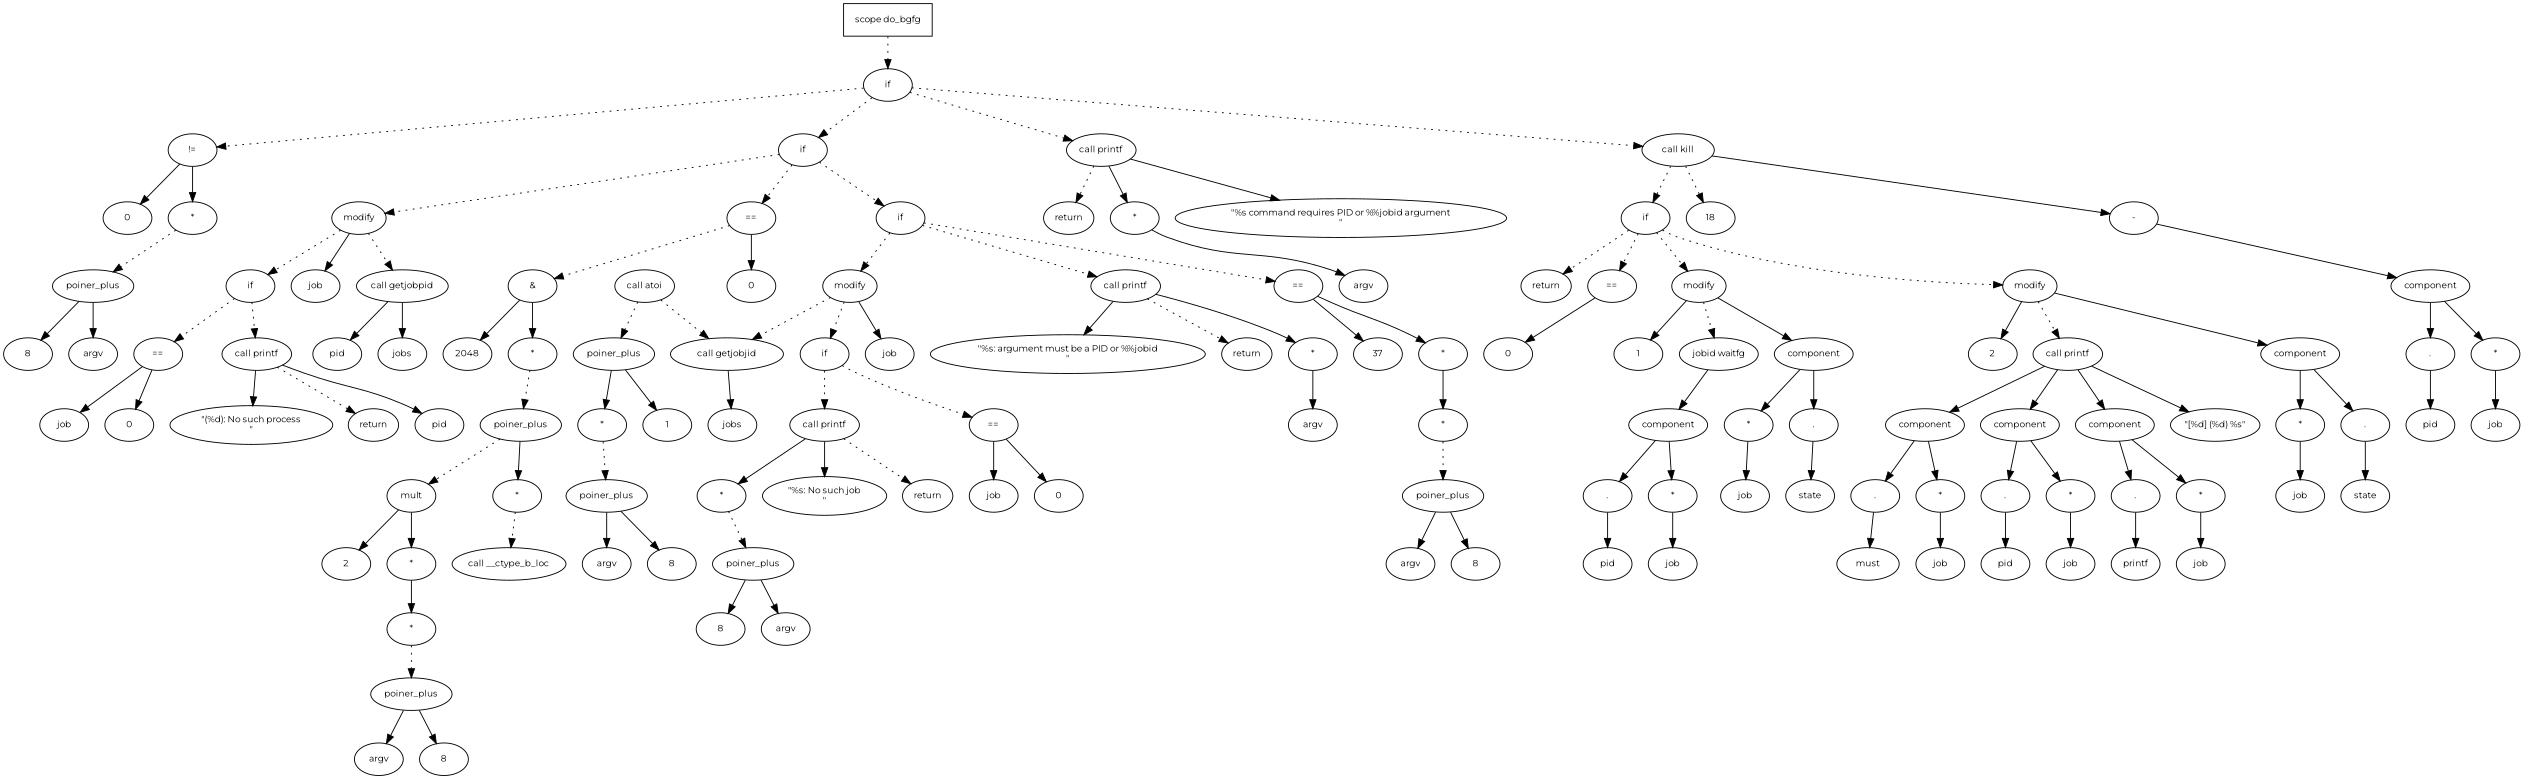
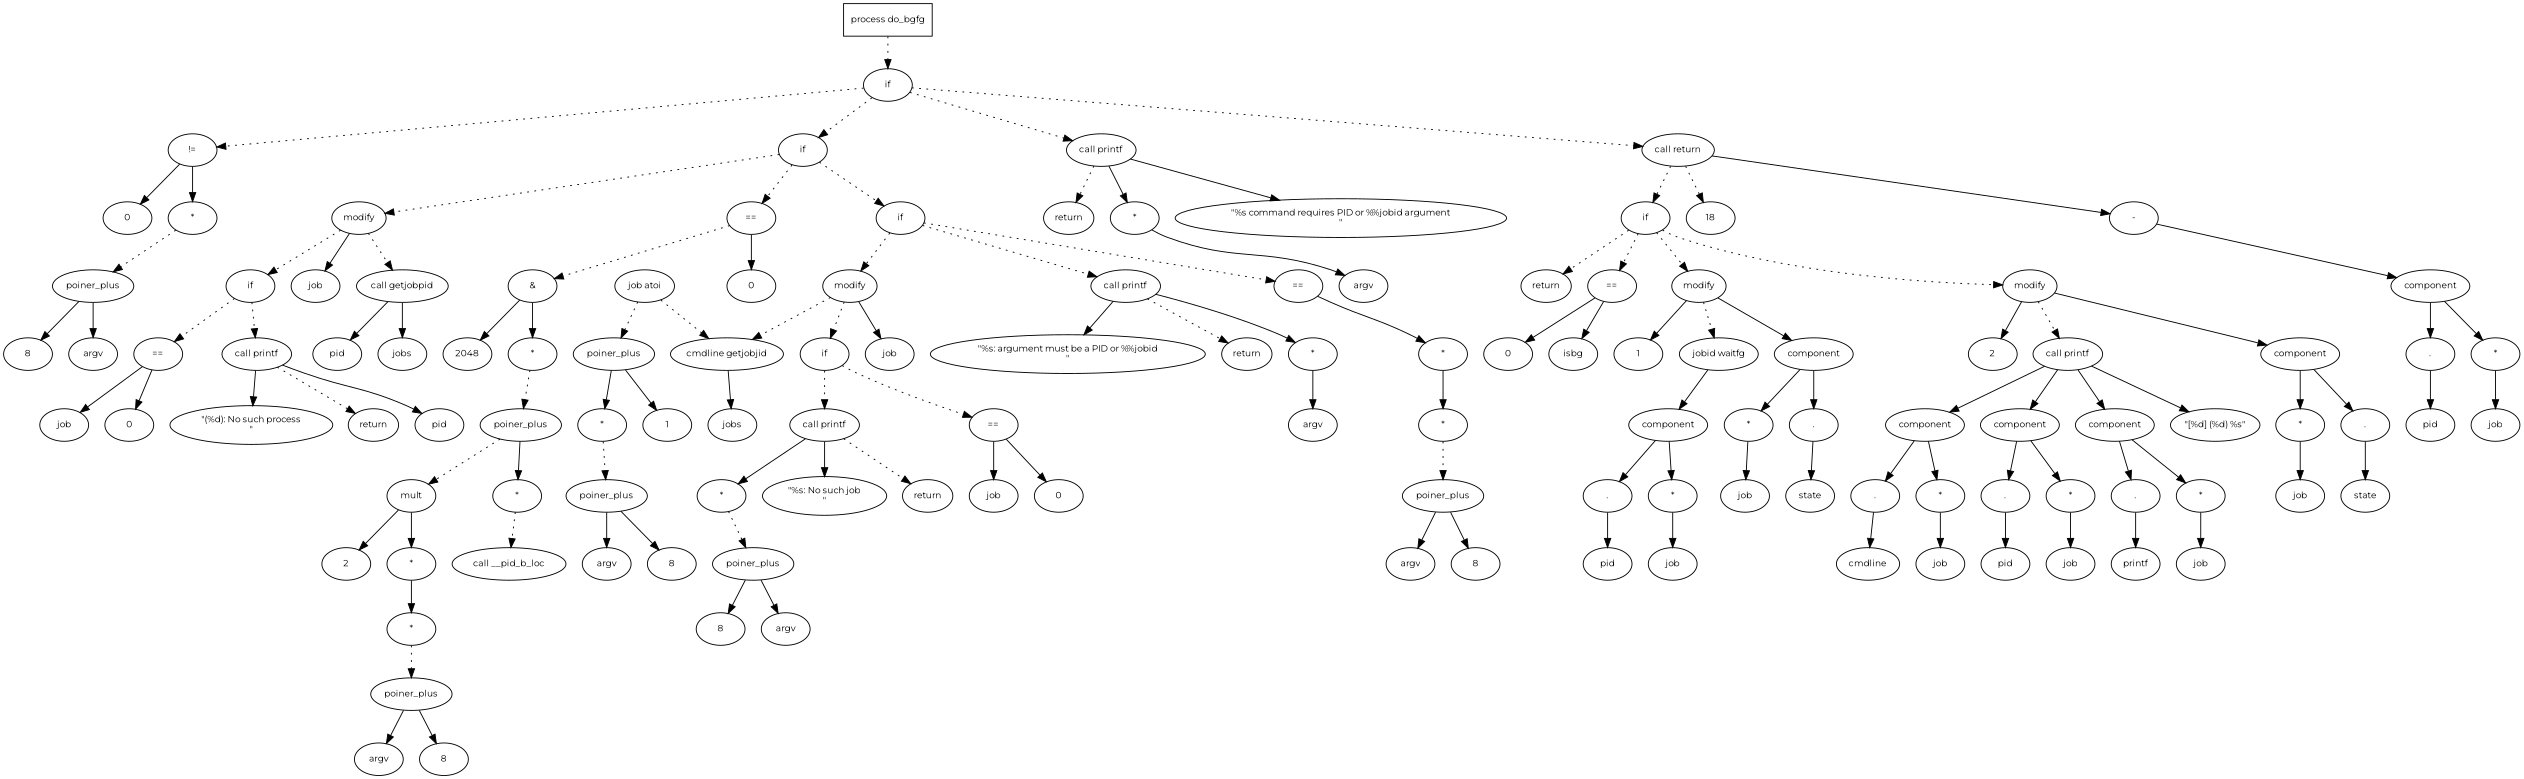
(888, 20) -> (888, 20)
(1678, 150) -> (1678, 150)
(645, 286) -> (645, 286)
(727, 354) -> (727, 354)
(1378, 354) -> none
none -> (1573, 354)
(509, 564) -> (509, 564)
(1868, 564) -> (1868, 564)
